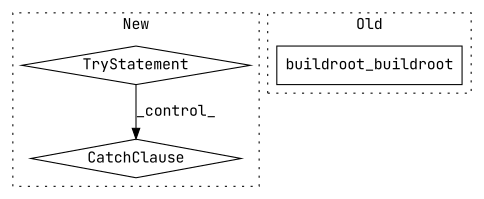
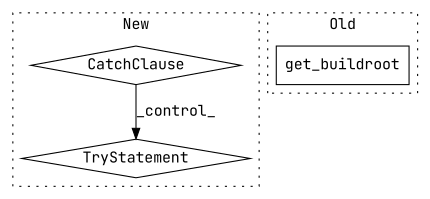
(369, 65) -> (343, 65)
(136, 107) -> (136, 107)
